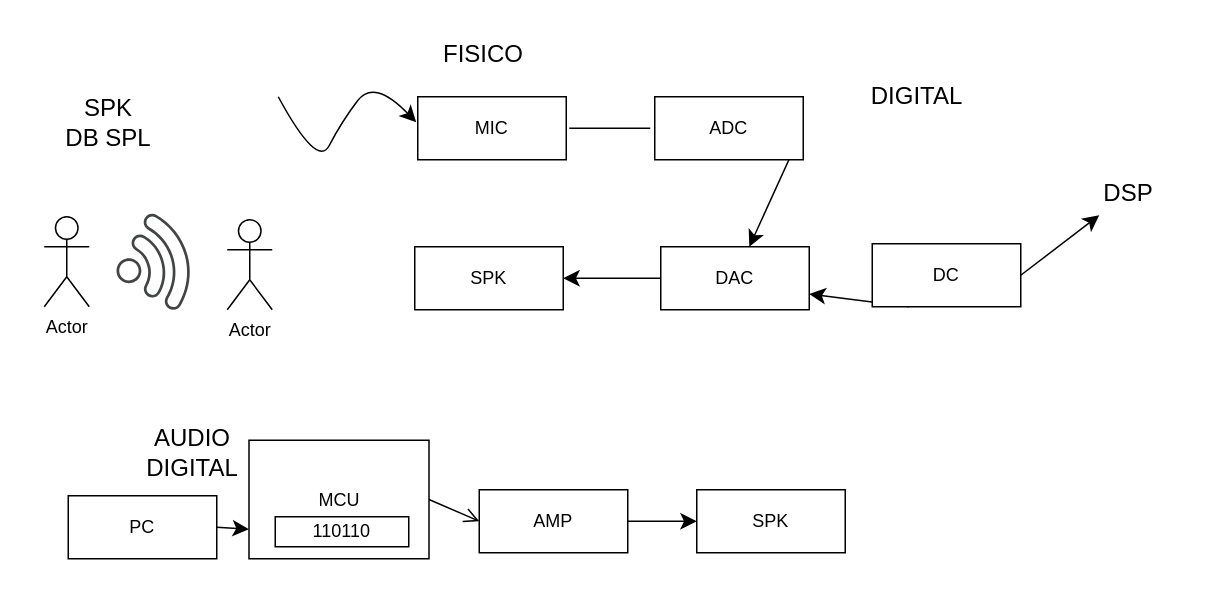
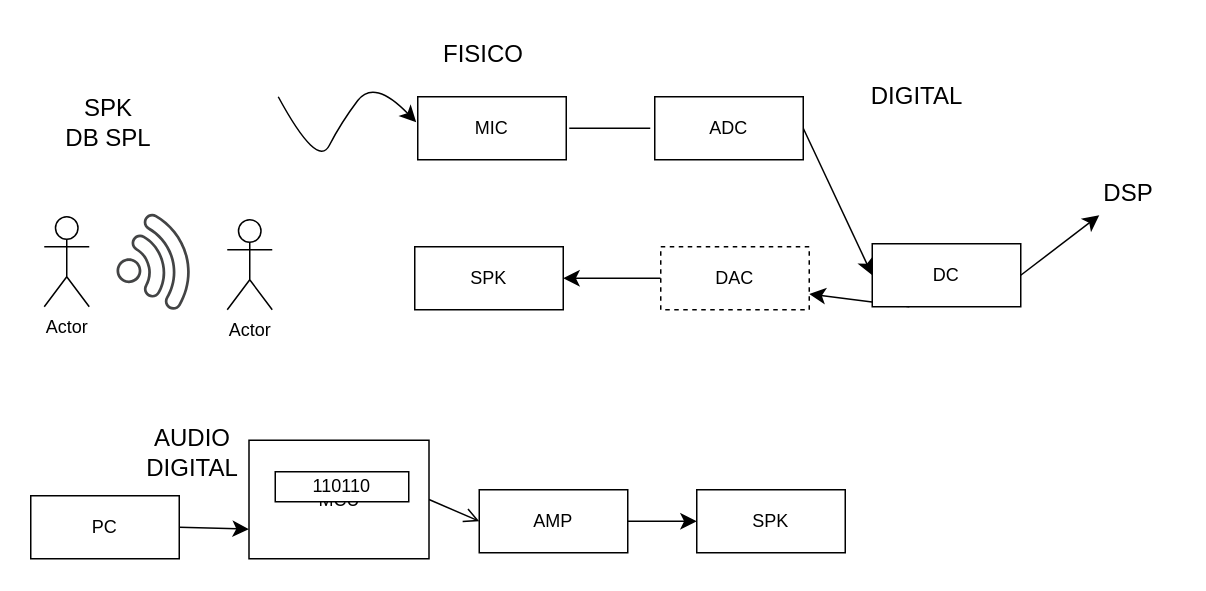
(772, 197) -> (835, 197)
(735, 278) -> (735, 278)
(143, 527) -> (105, 527)
(342, 532) -> (342, 487)
